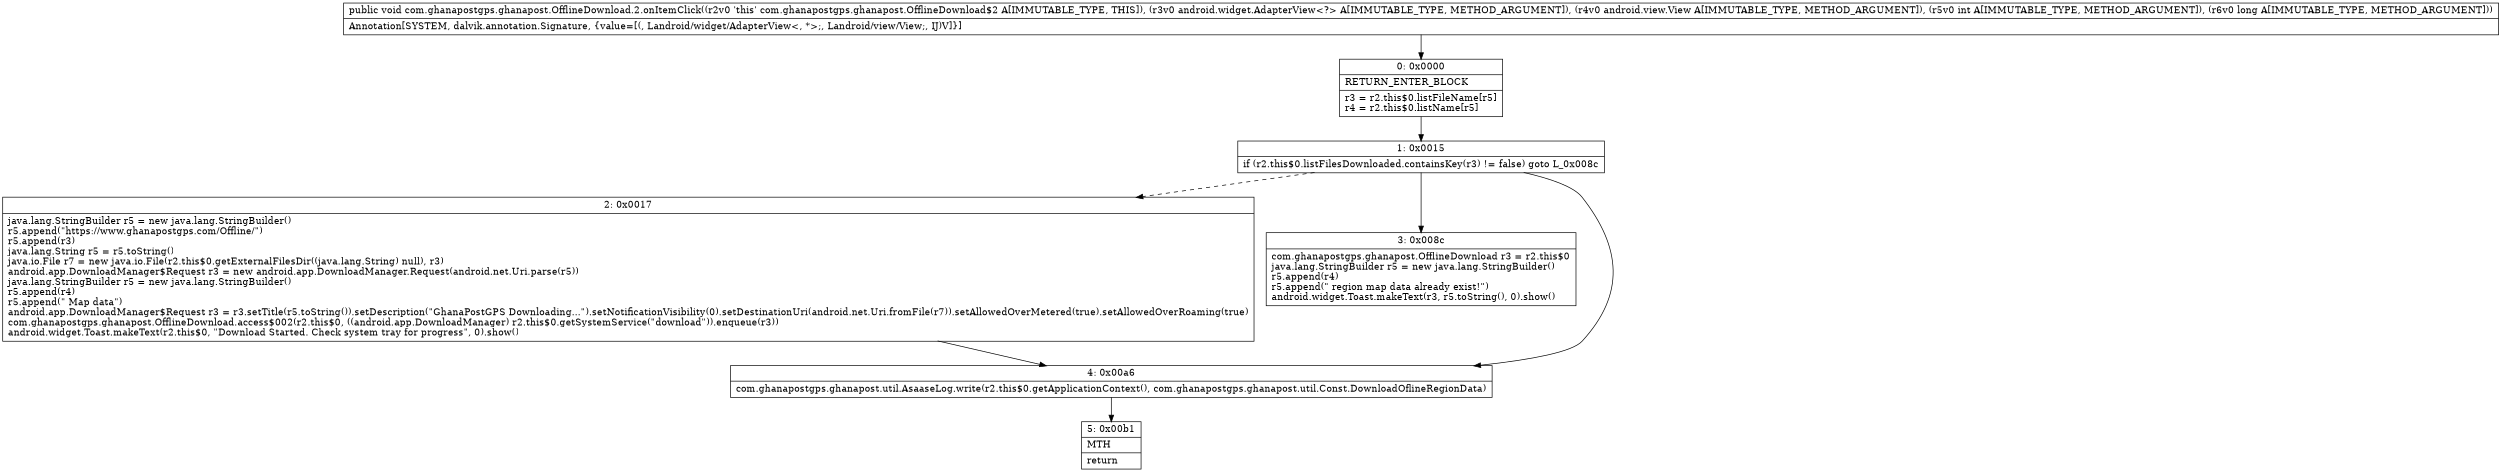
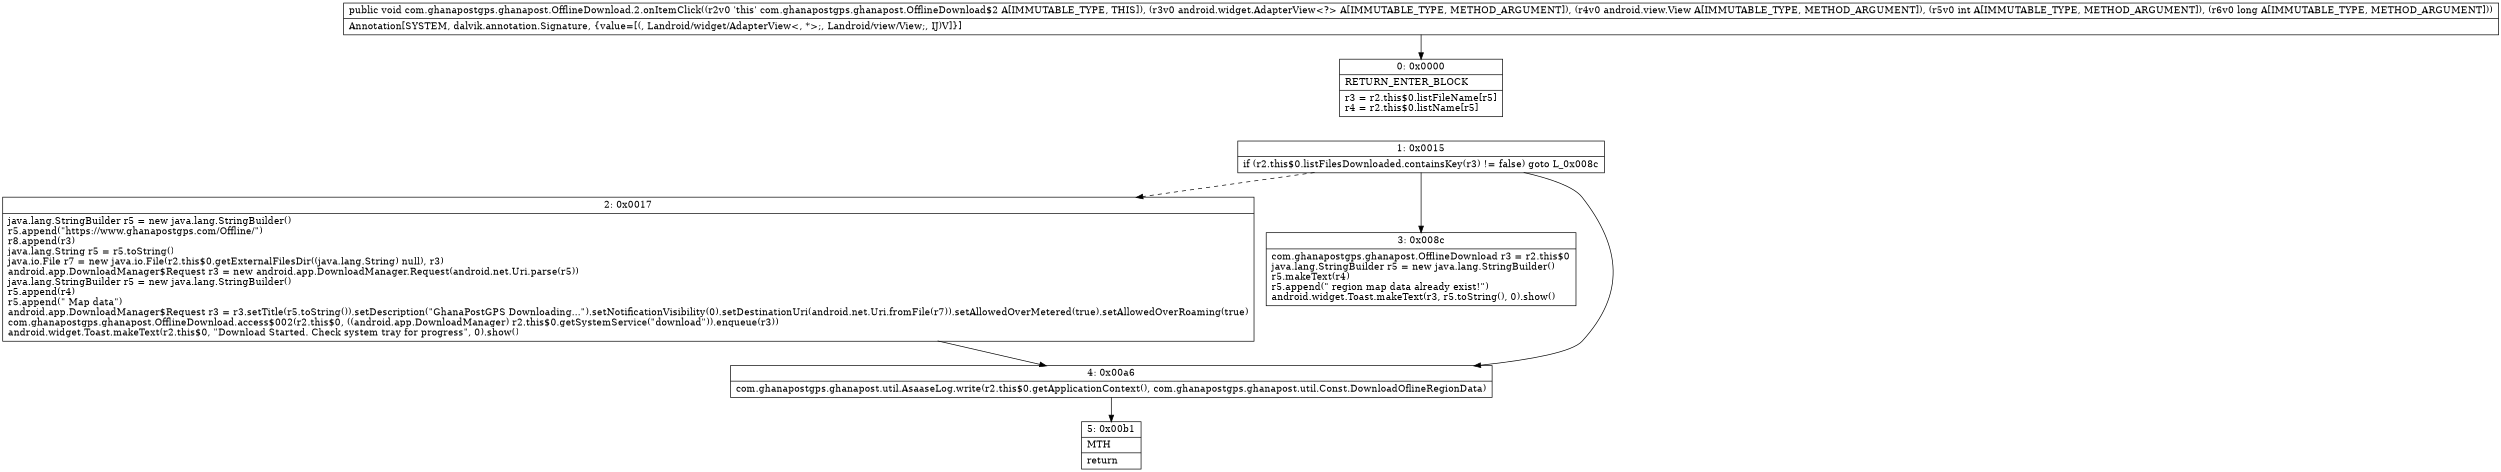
(1421, 125) -> none
(42, 241) -> (42, 241)
(1305, 277) -> (1311, 277)
